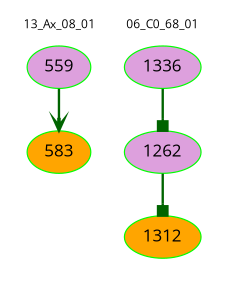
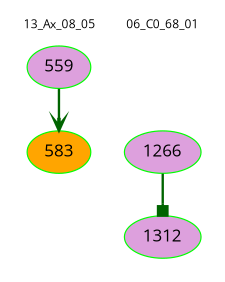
(60, 25) -> (60, 25)
(163, 67) -> none
(163, 152) -> (163, 152)
(163, 237) -> (163, 237)
